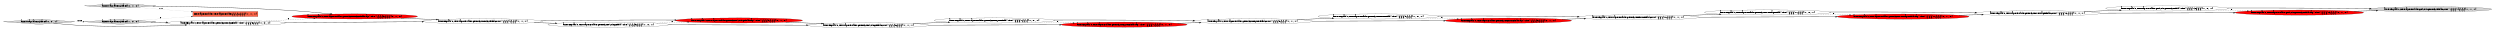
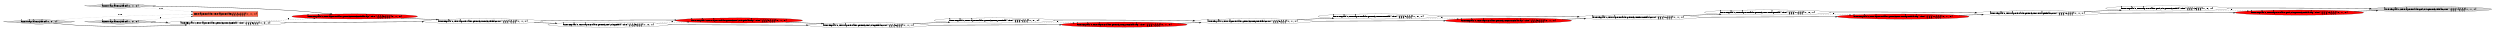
(79, 22) -> (123, 16)
